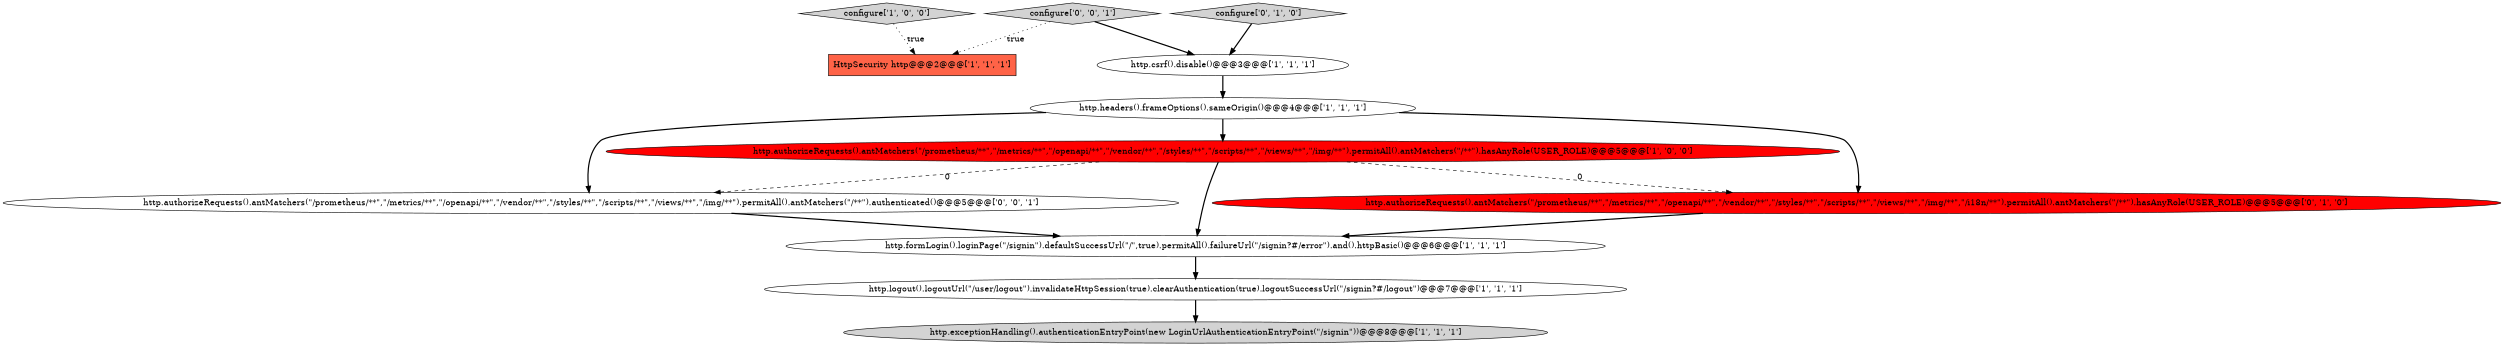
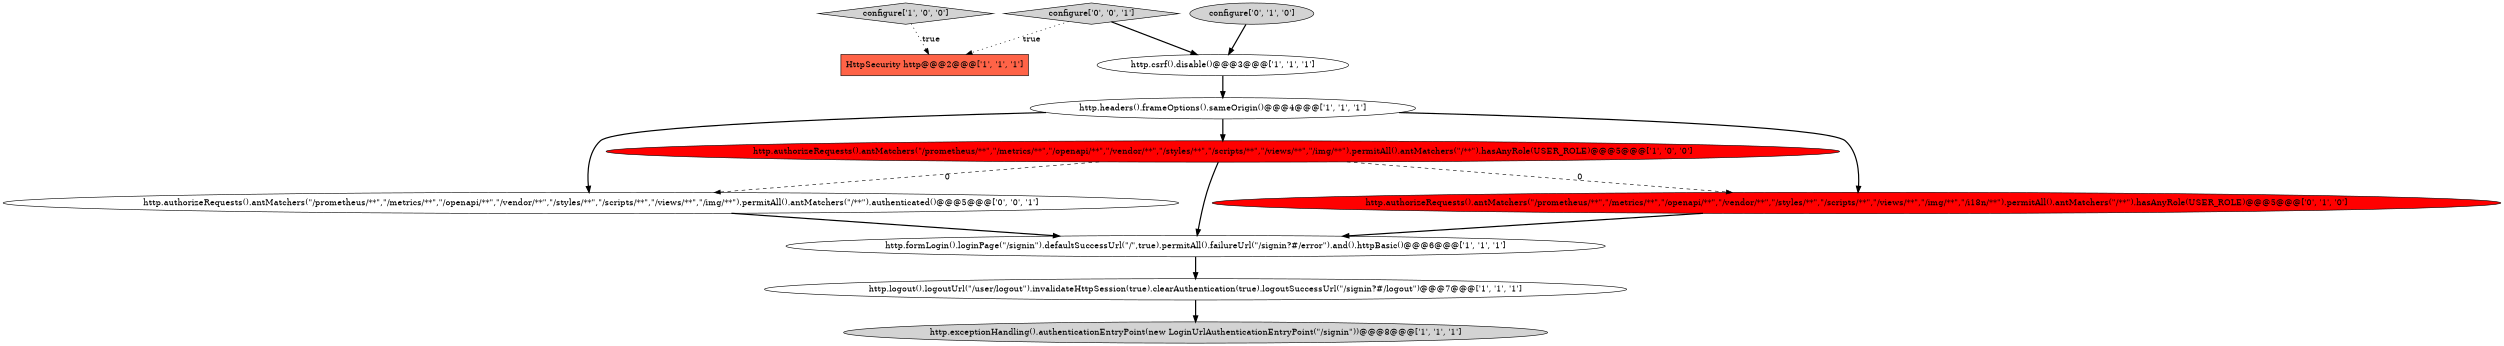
(1258, 14) -> (1252, 14)
